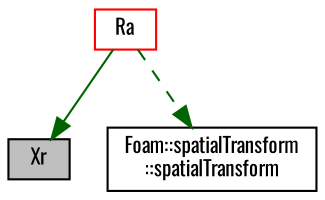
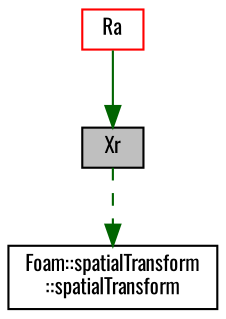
(159, 80) -> (113, 196)
